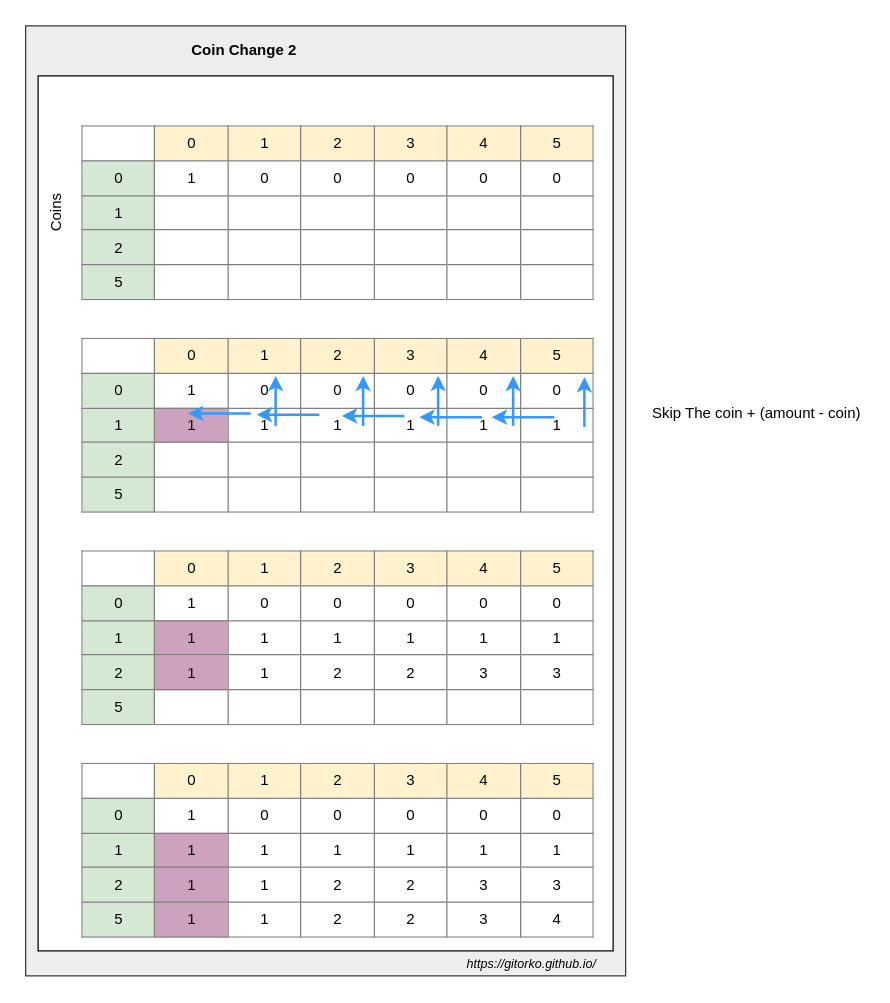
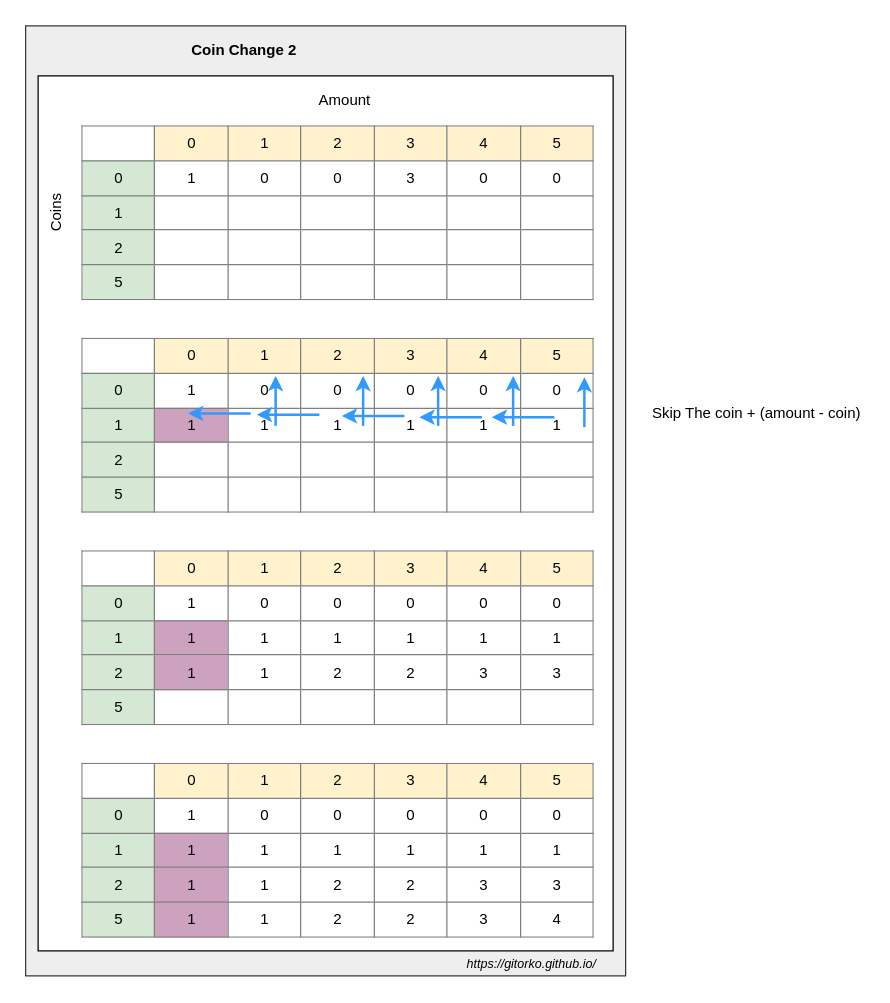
none -> (344, 101)
(111, 171) -> (111, 171)
